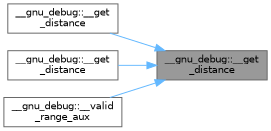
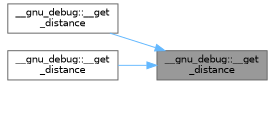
(63, 112) -> none
